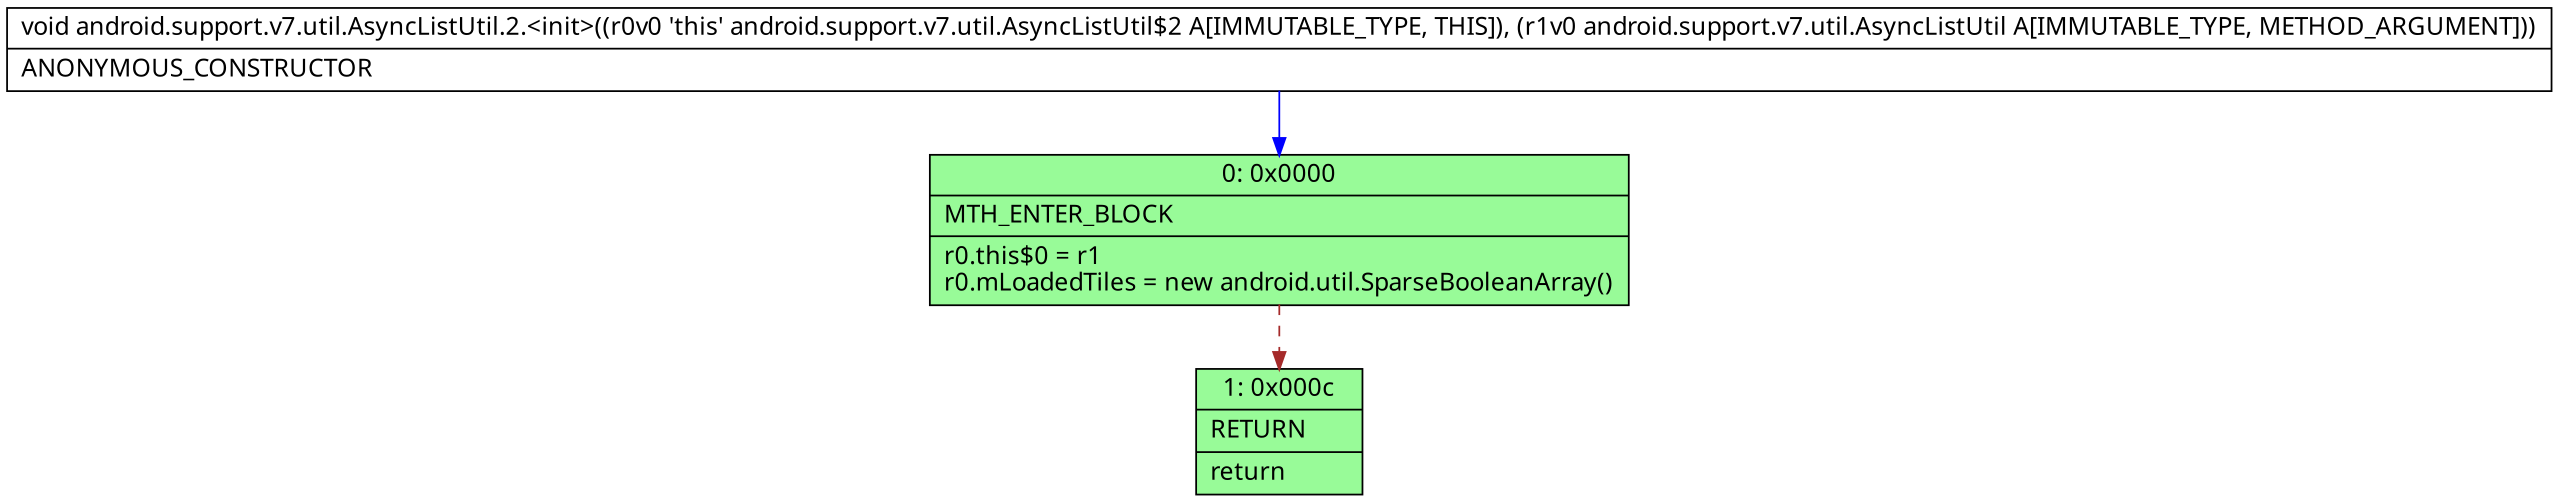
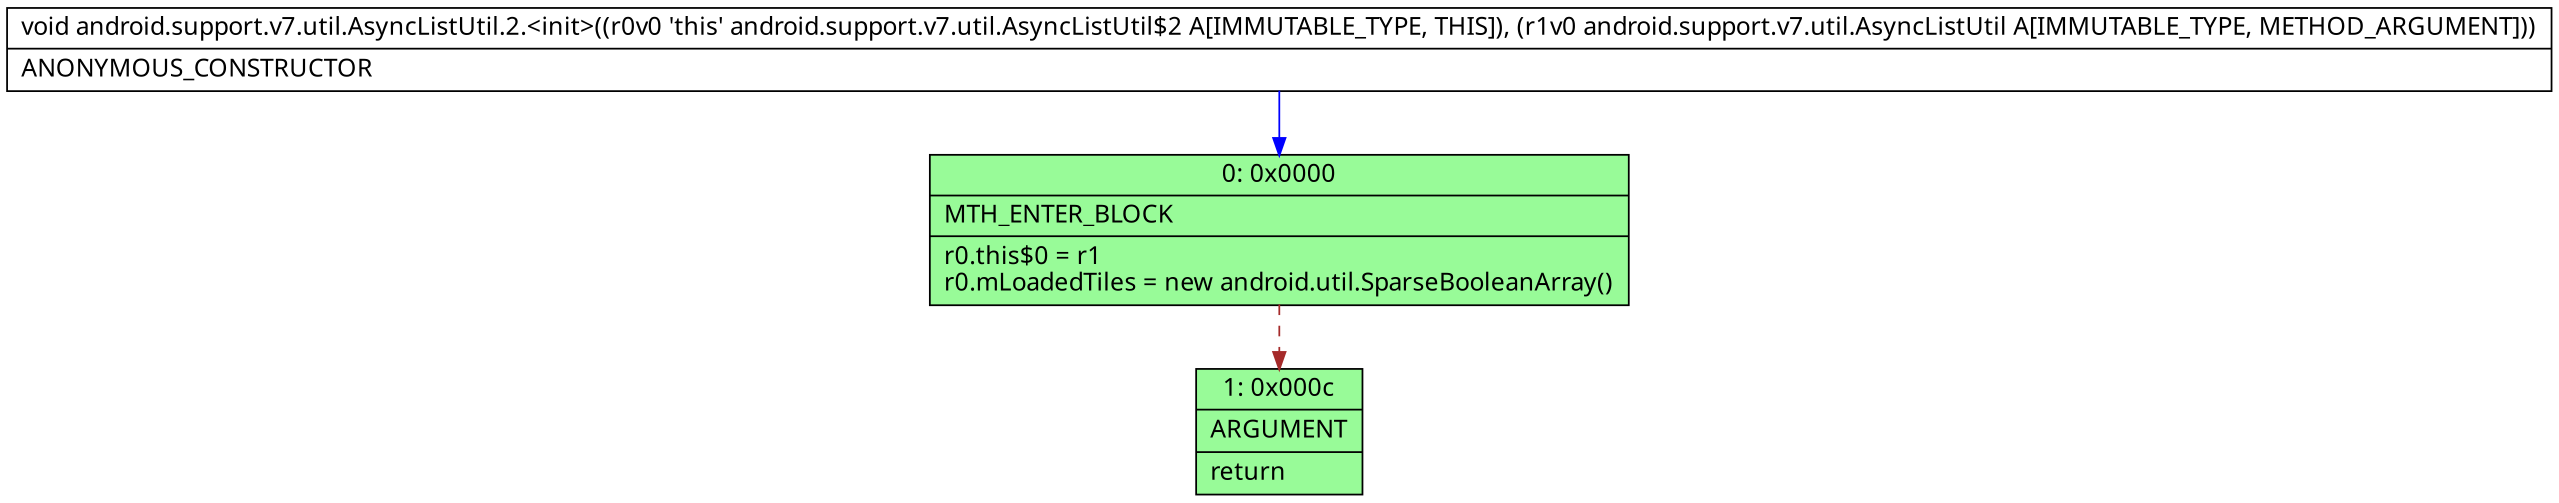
(1259, 430) -> (1279, 430)
